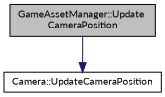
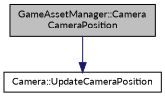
(83, 20) -> (83, 20)
